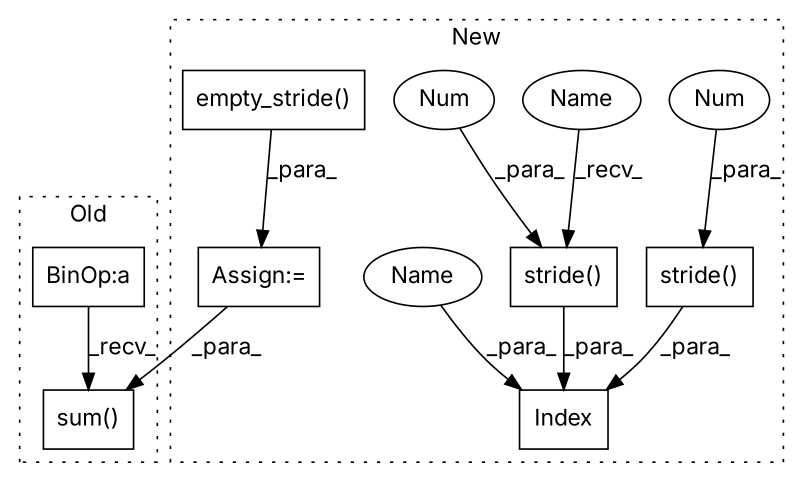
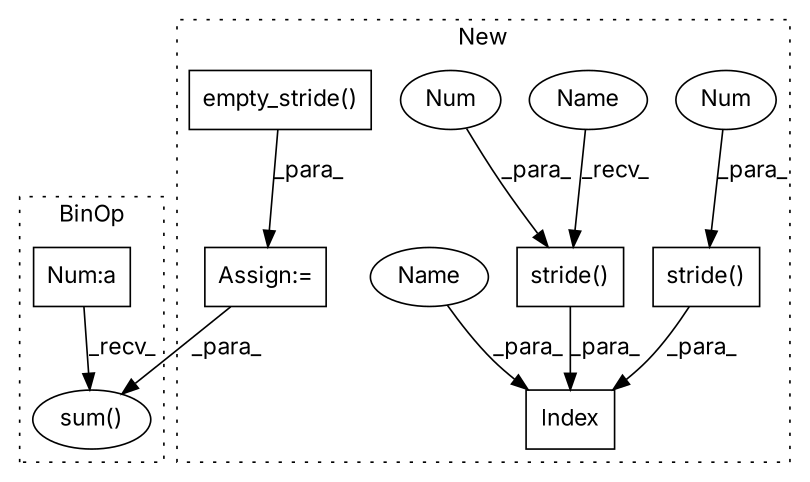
(88, 216) -> (92, 216)
(88, 277) -> (82, 277)
(88, 420) -> (92, 420)
